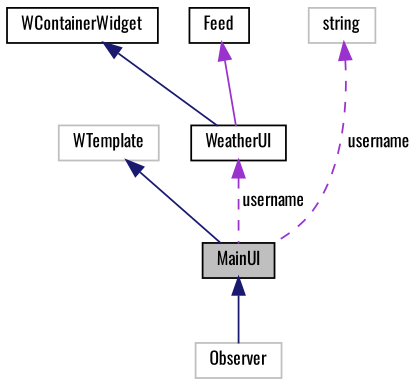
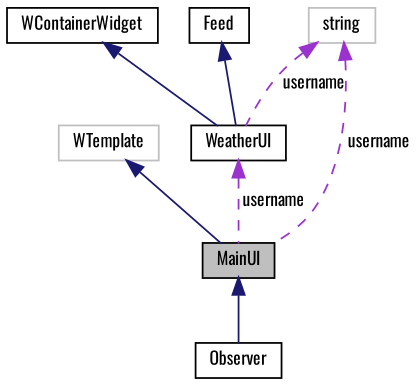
none -> (270, 86)
(230, 93) -> (230, 93)
(239, 360) -> (239, 360)
